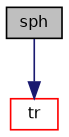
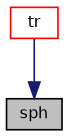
(34, 60) -> (34, 60)
